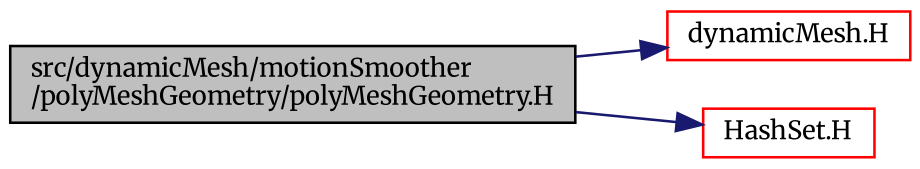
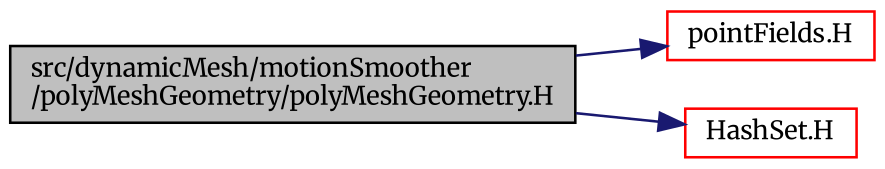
(789, 36) -> (771, 36)
